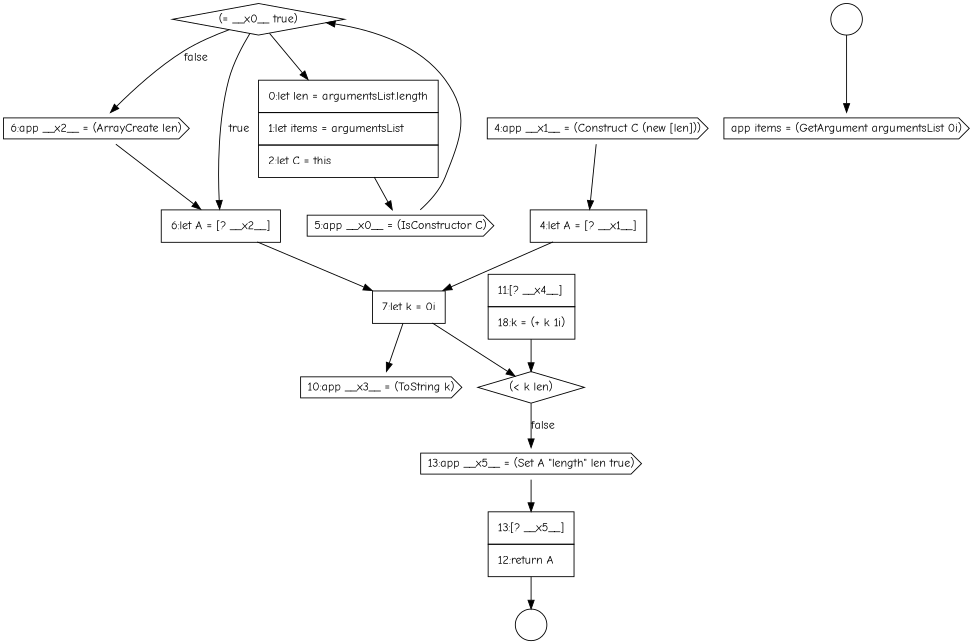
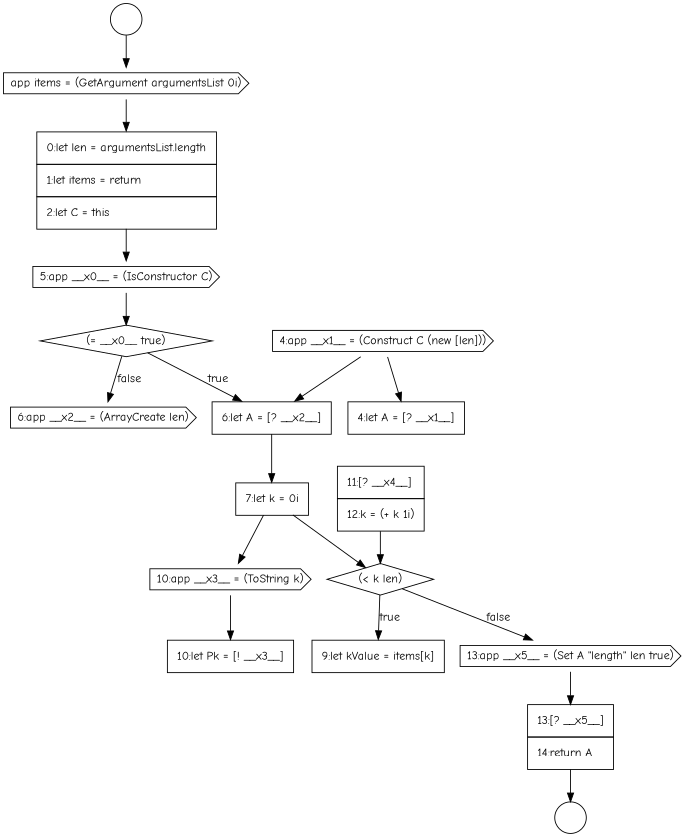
(286, 53) -> (126, 111)
(336, 128) -> (94, 180)
(155, 174) -> (331, 377)
(502, 264) -> none
(532, 323) -> (381, 514)
(526, 560) -> (565, 753)
none -> (230, 656)
none -> (378, 656)
